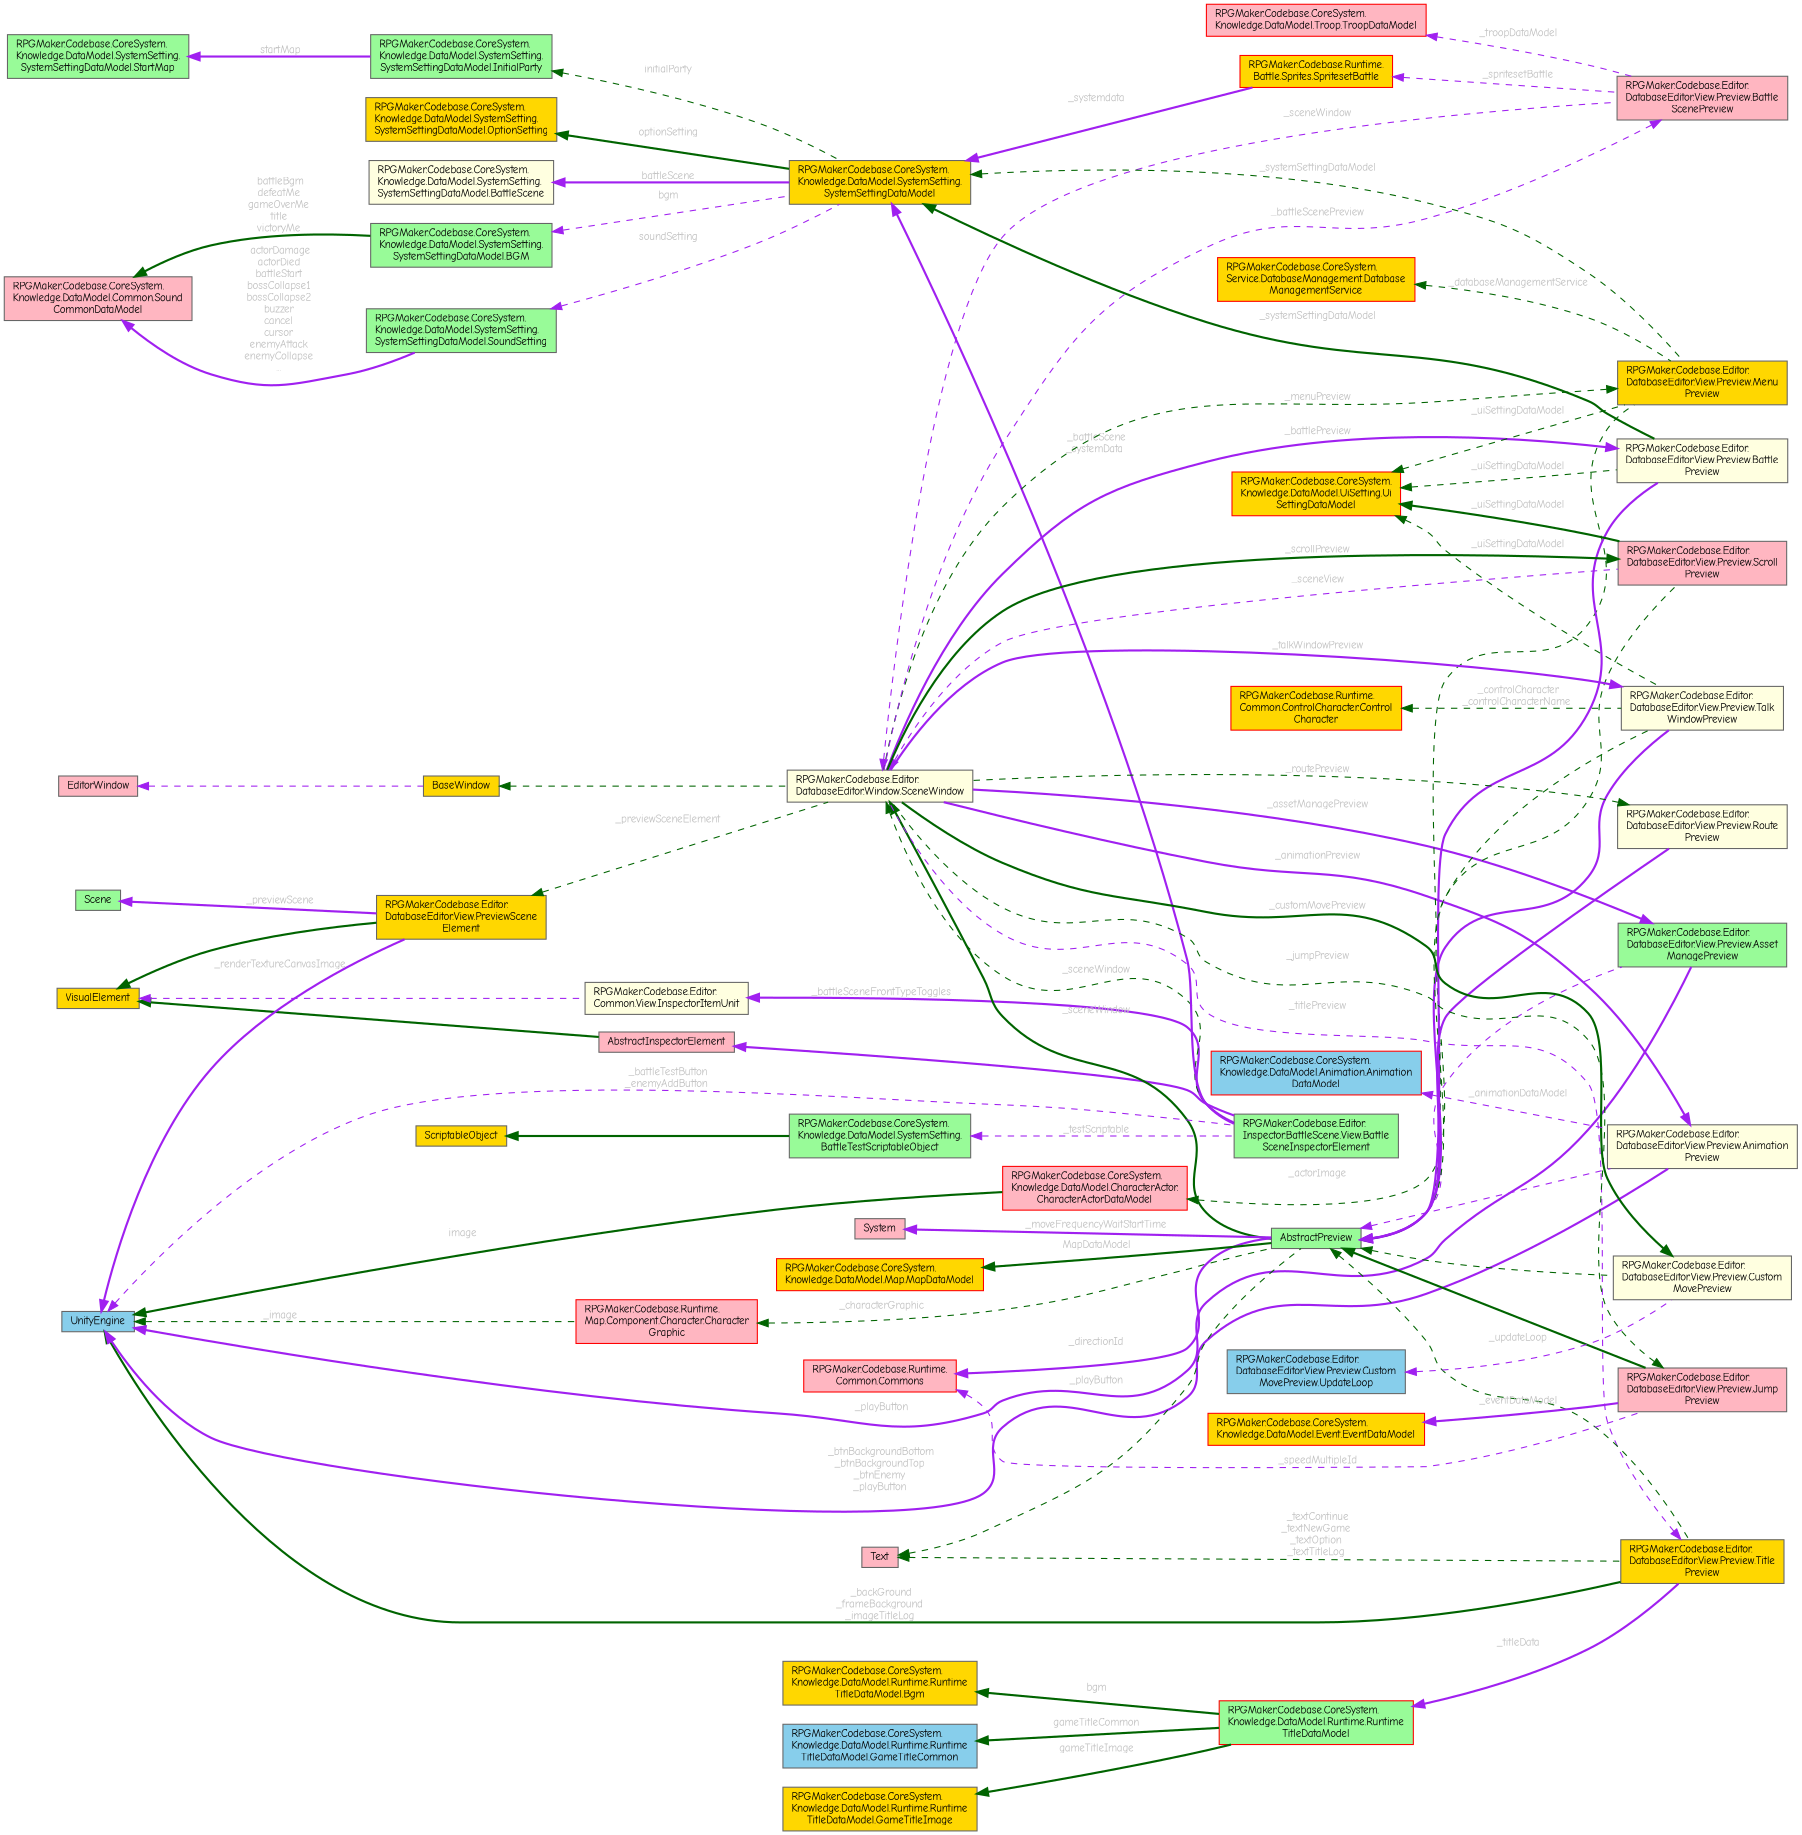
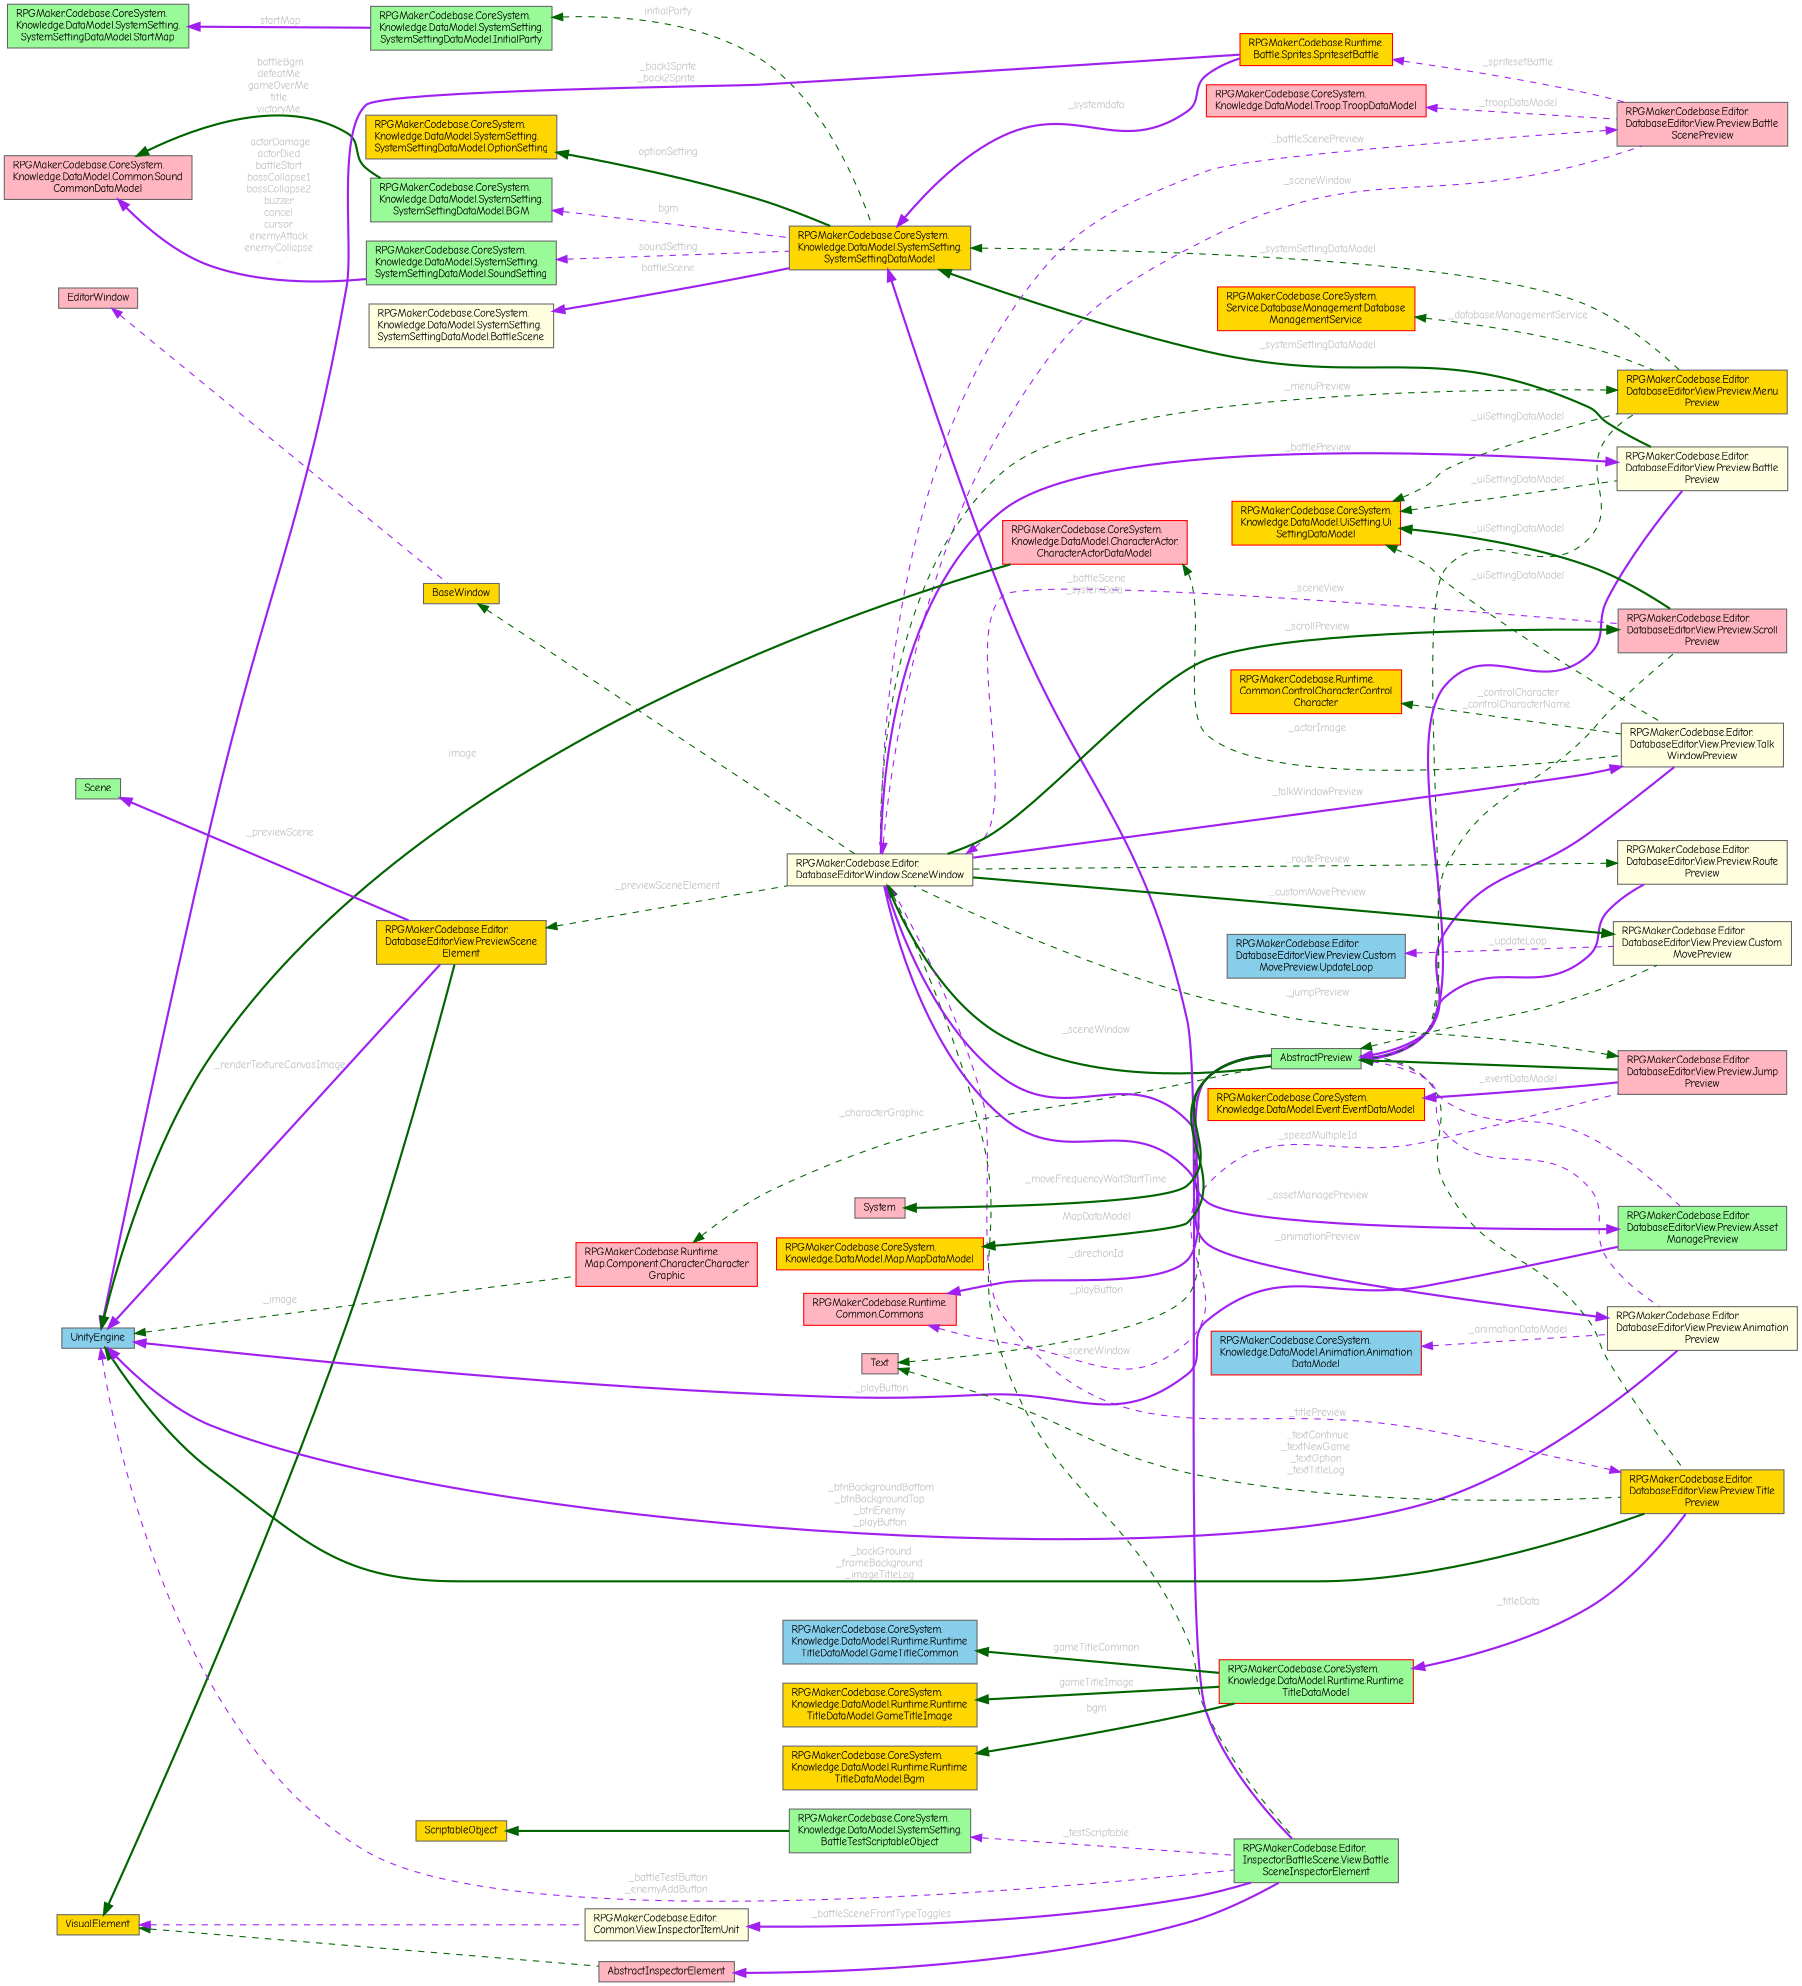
none -> (337, 338)
(374, 1020) -> (374, 1948)
(1094, 1234) -> (1145, 1197)
